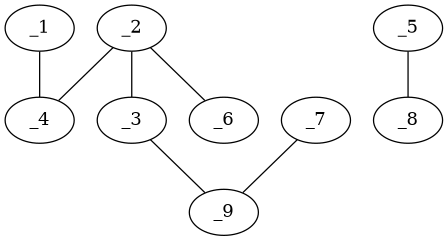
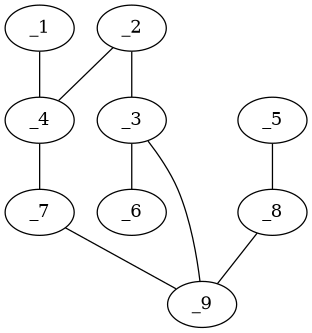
(178, 74) -> (132, 166)
none -> (40, 166)
none -> (237, 258)
